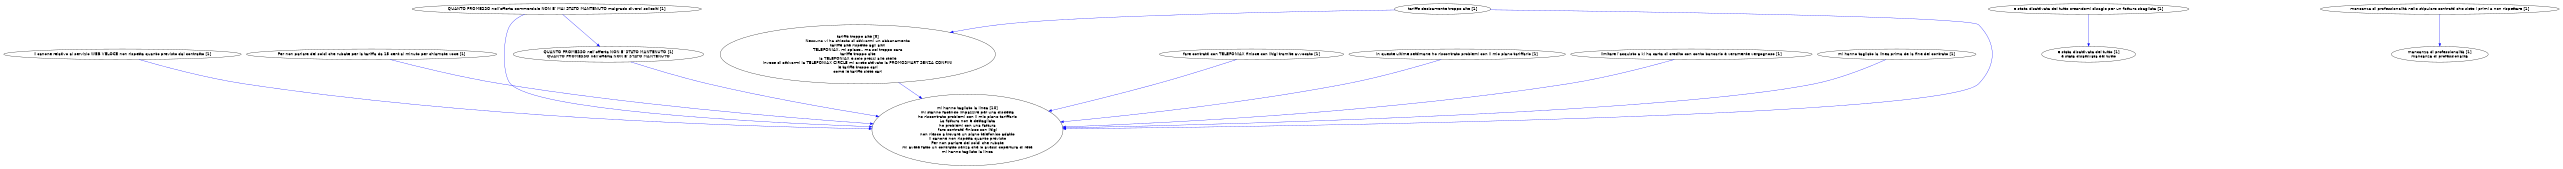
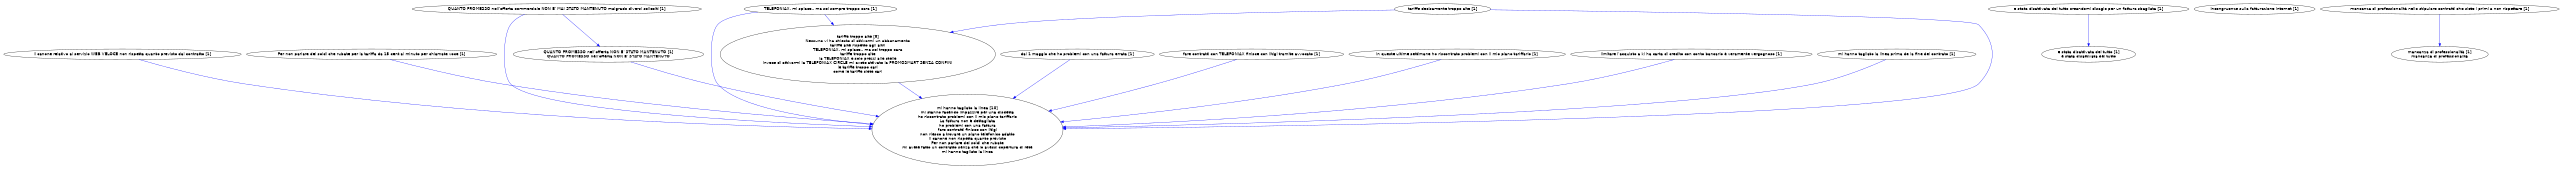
none -> (820, 9)
none -> (2255, 9)
none -> (1077, 54)
